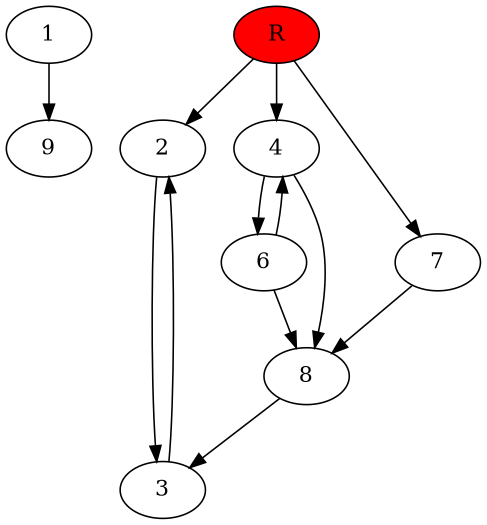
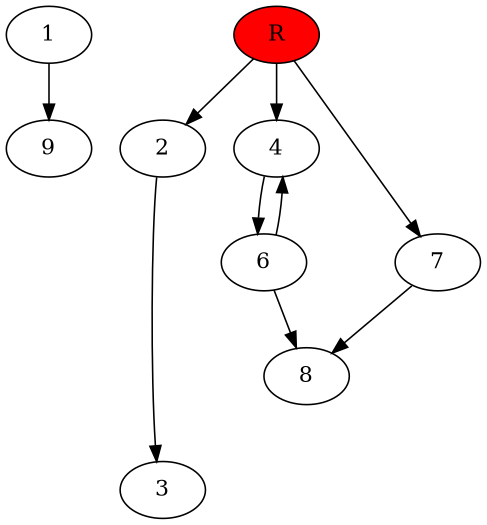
(324, 251) -> none
(173, 327) -> none
(241, 428) -> none
